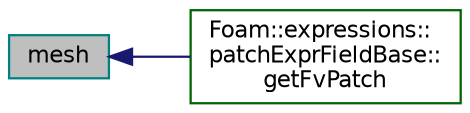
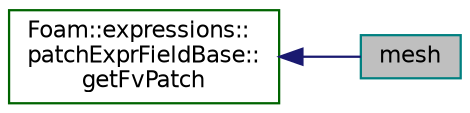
(161, 57) -> (332, 57)
